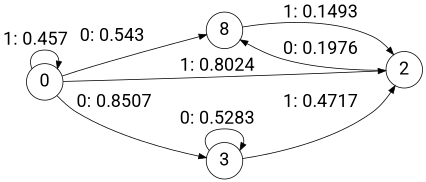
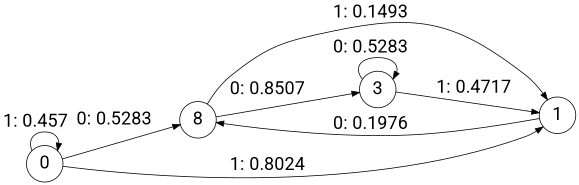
(121, 36) -> (121, 120)
(404, 70) -> (558, 115)
(124, 135) -> (284, 105)
